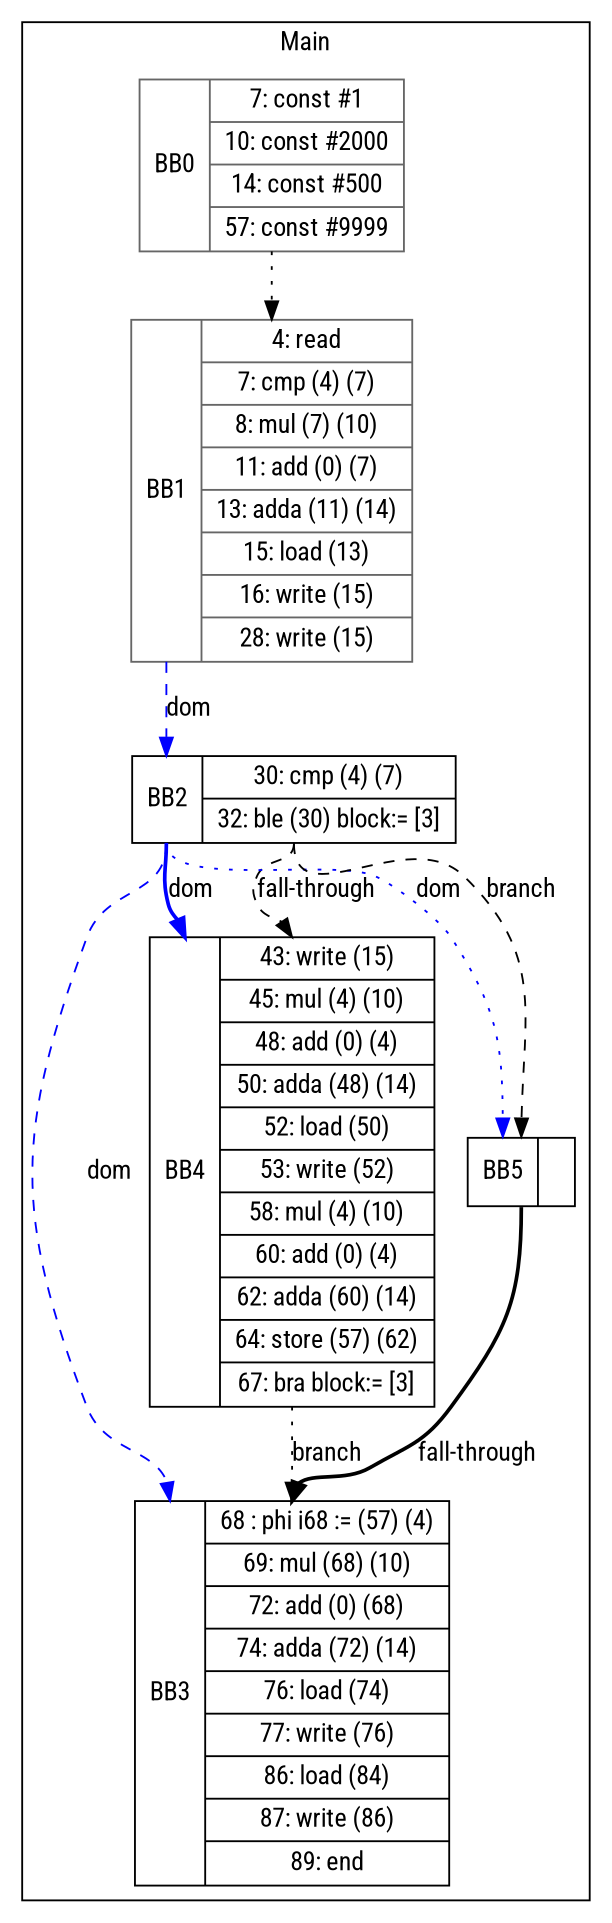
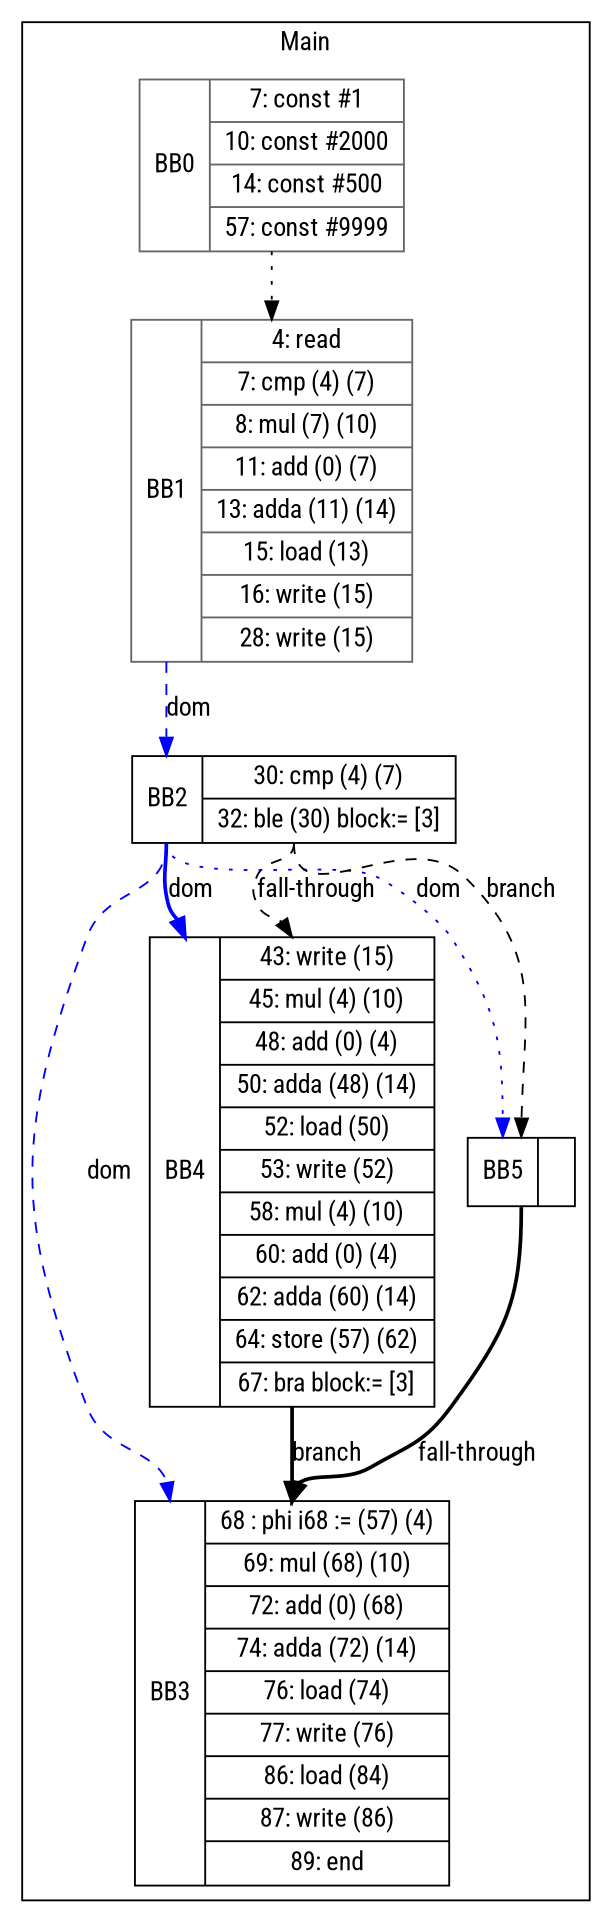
(292, 1444) -> (292, 1444)
